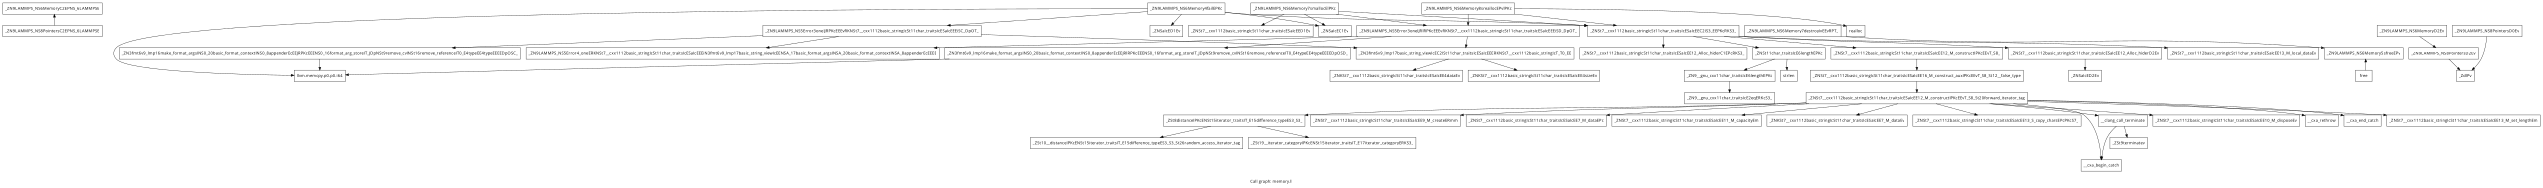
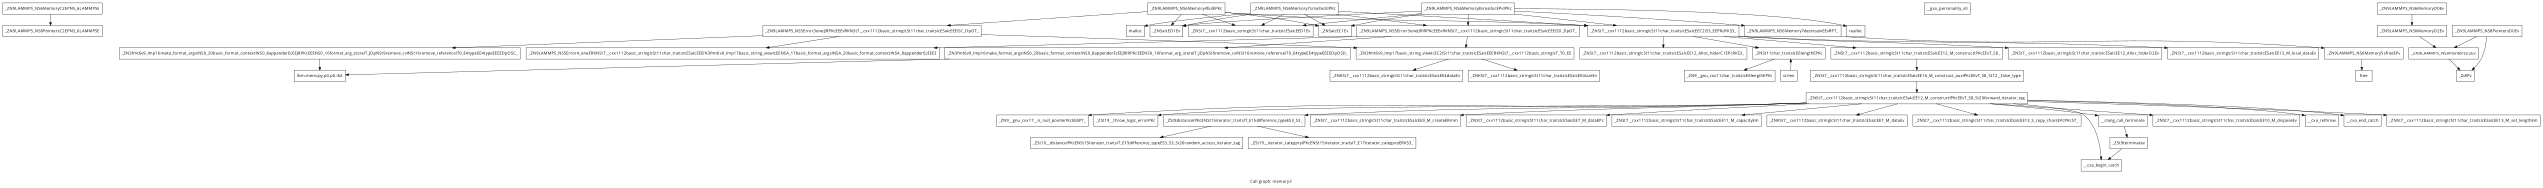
none -> (1947, 9)
none -> (2412, 9)
(536, 15) -> (1217, 19)
none -> (1327, 16)
none -> (1628, 17)
none -> (1222, 19)
(55, 21) -> (50, 18)
none -> (1349, 21)
none -> (1373, 22)
none -> (1135, 31)
none -> (2467, 41)
(1787, 63) -> (1791, 66)
(2366, 66) -> (2362, 63)
(2085, 76) -> none
(1730, 98) -> none
none -> (1042, 121)
none -> (1126, 121)
(2106, 140) -> (2116, 153)
